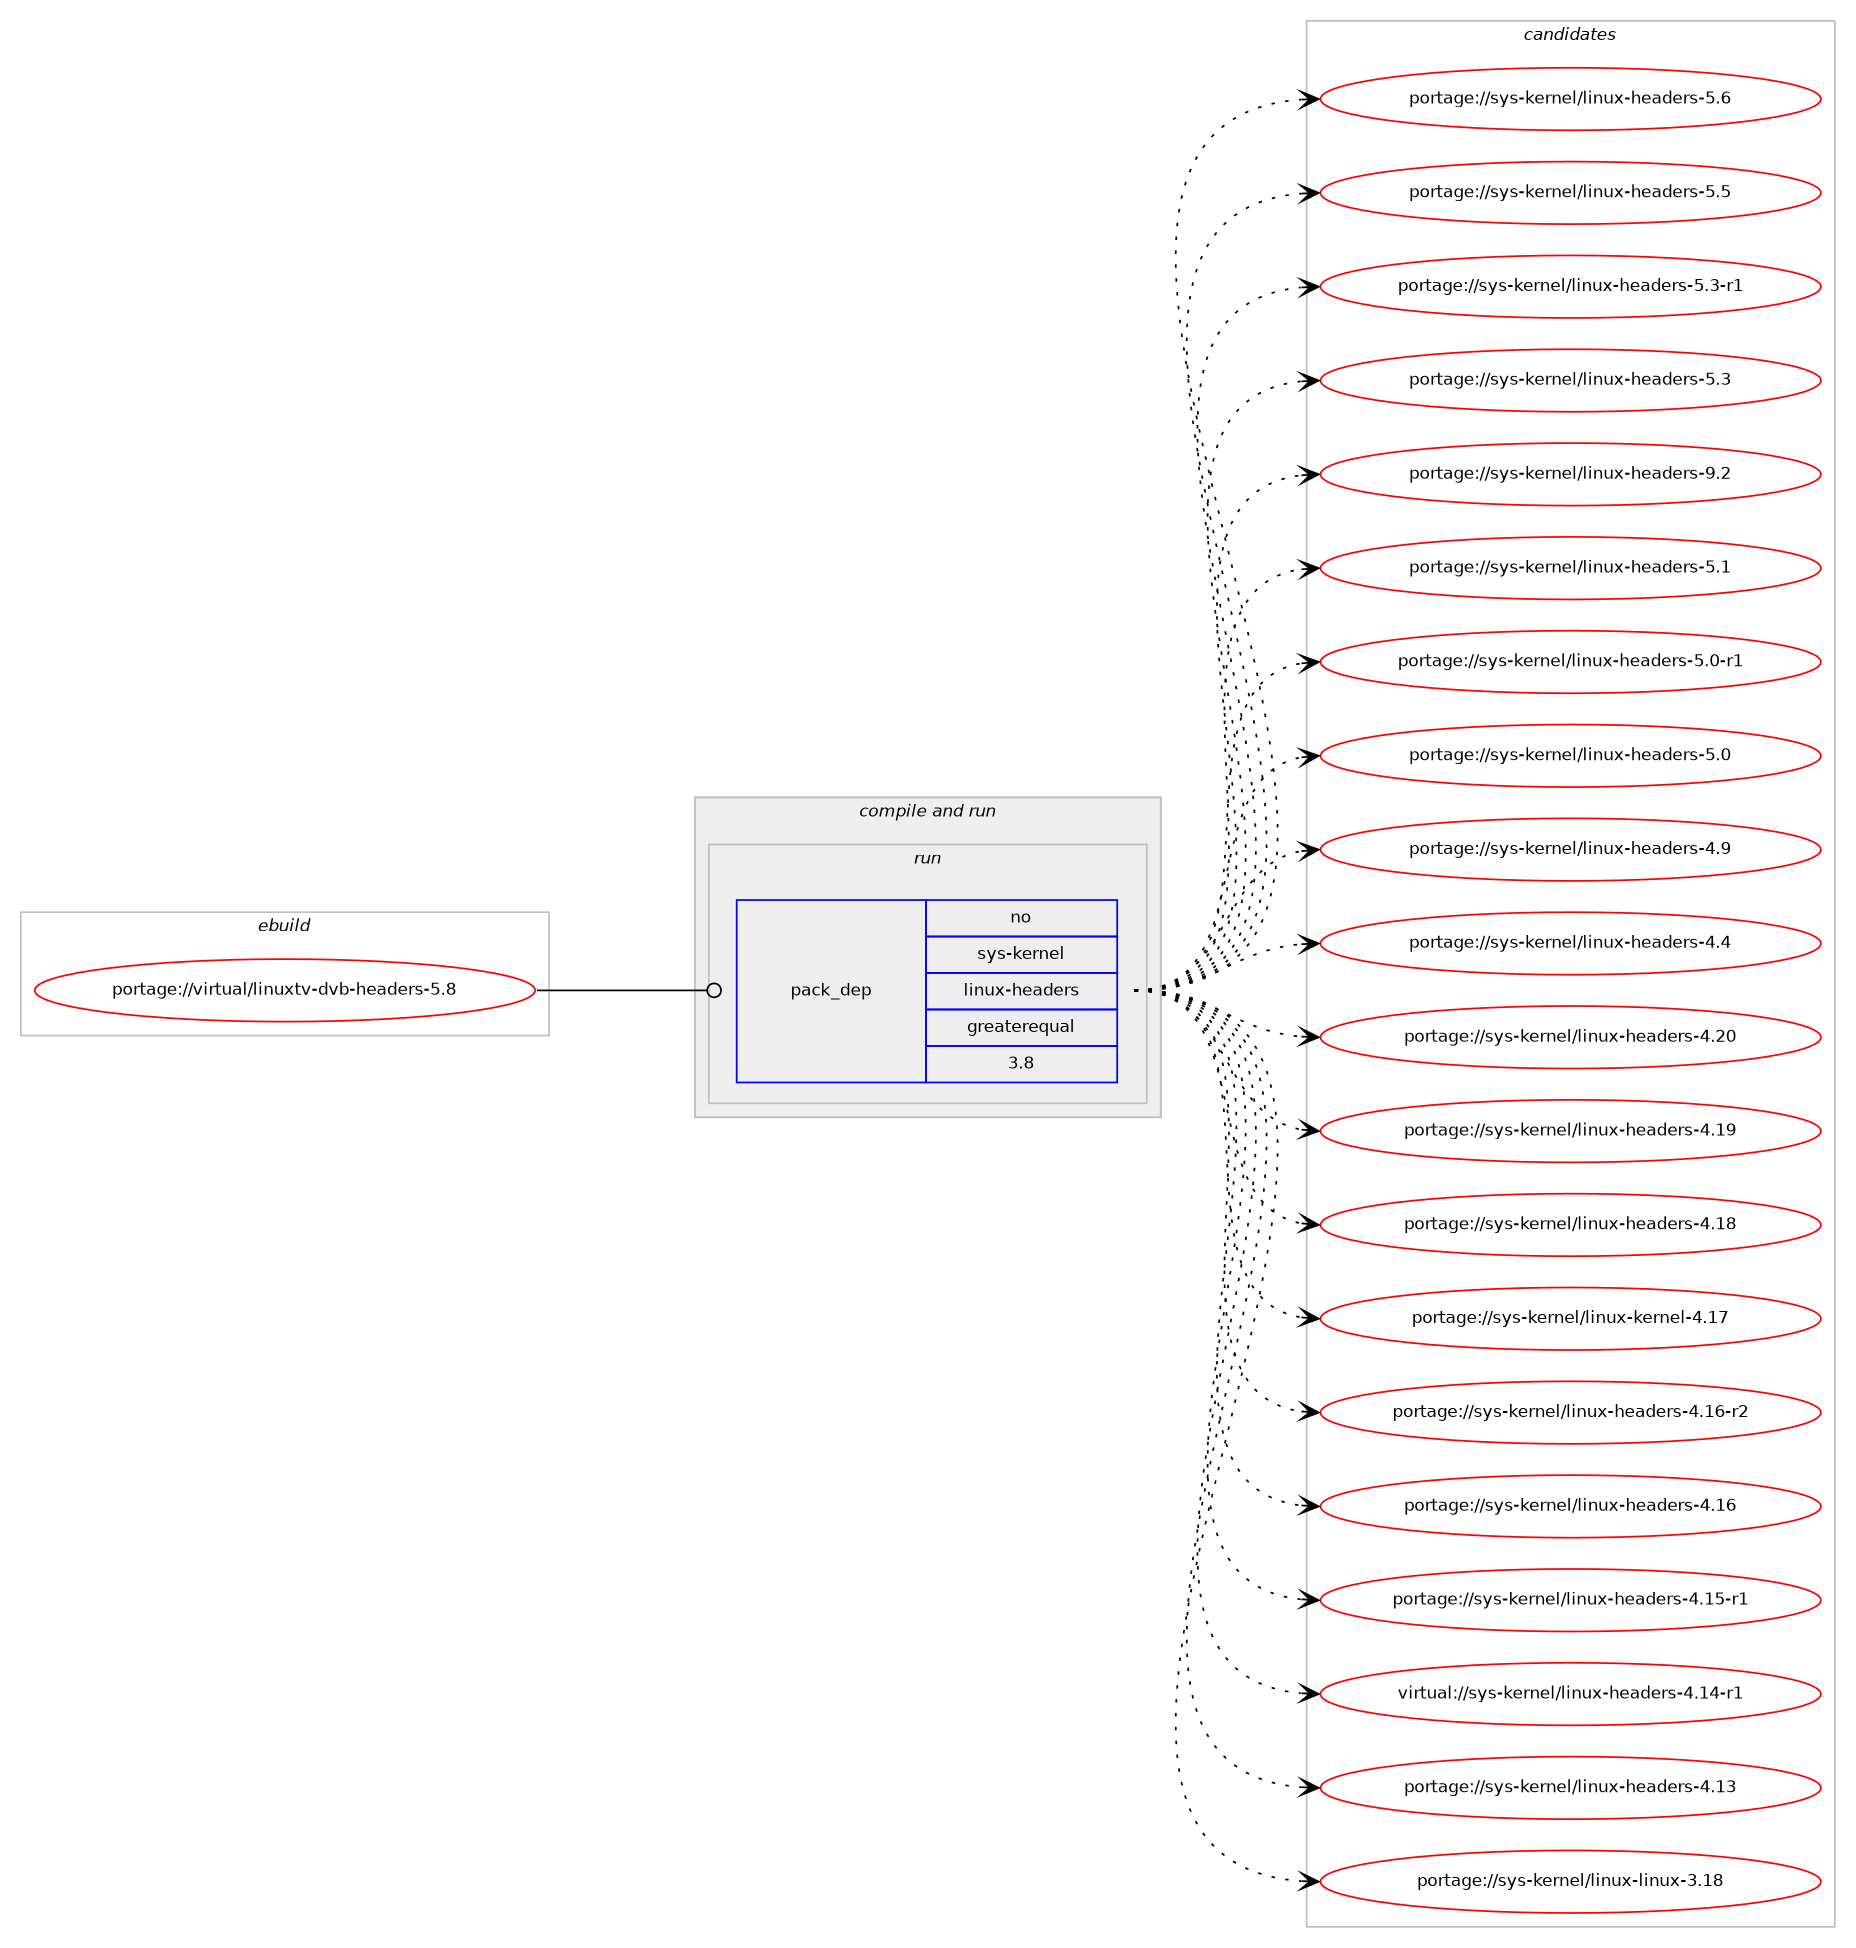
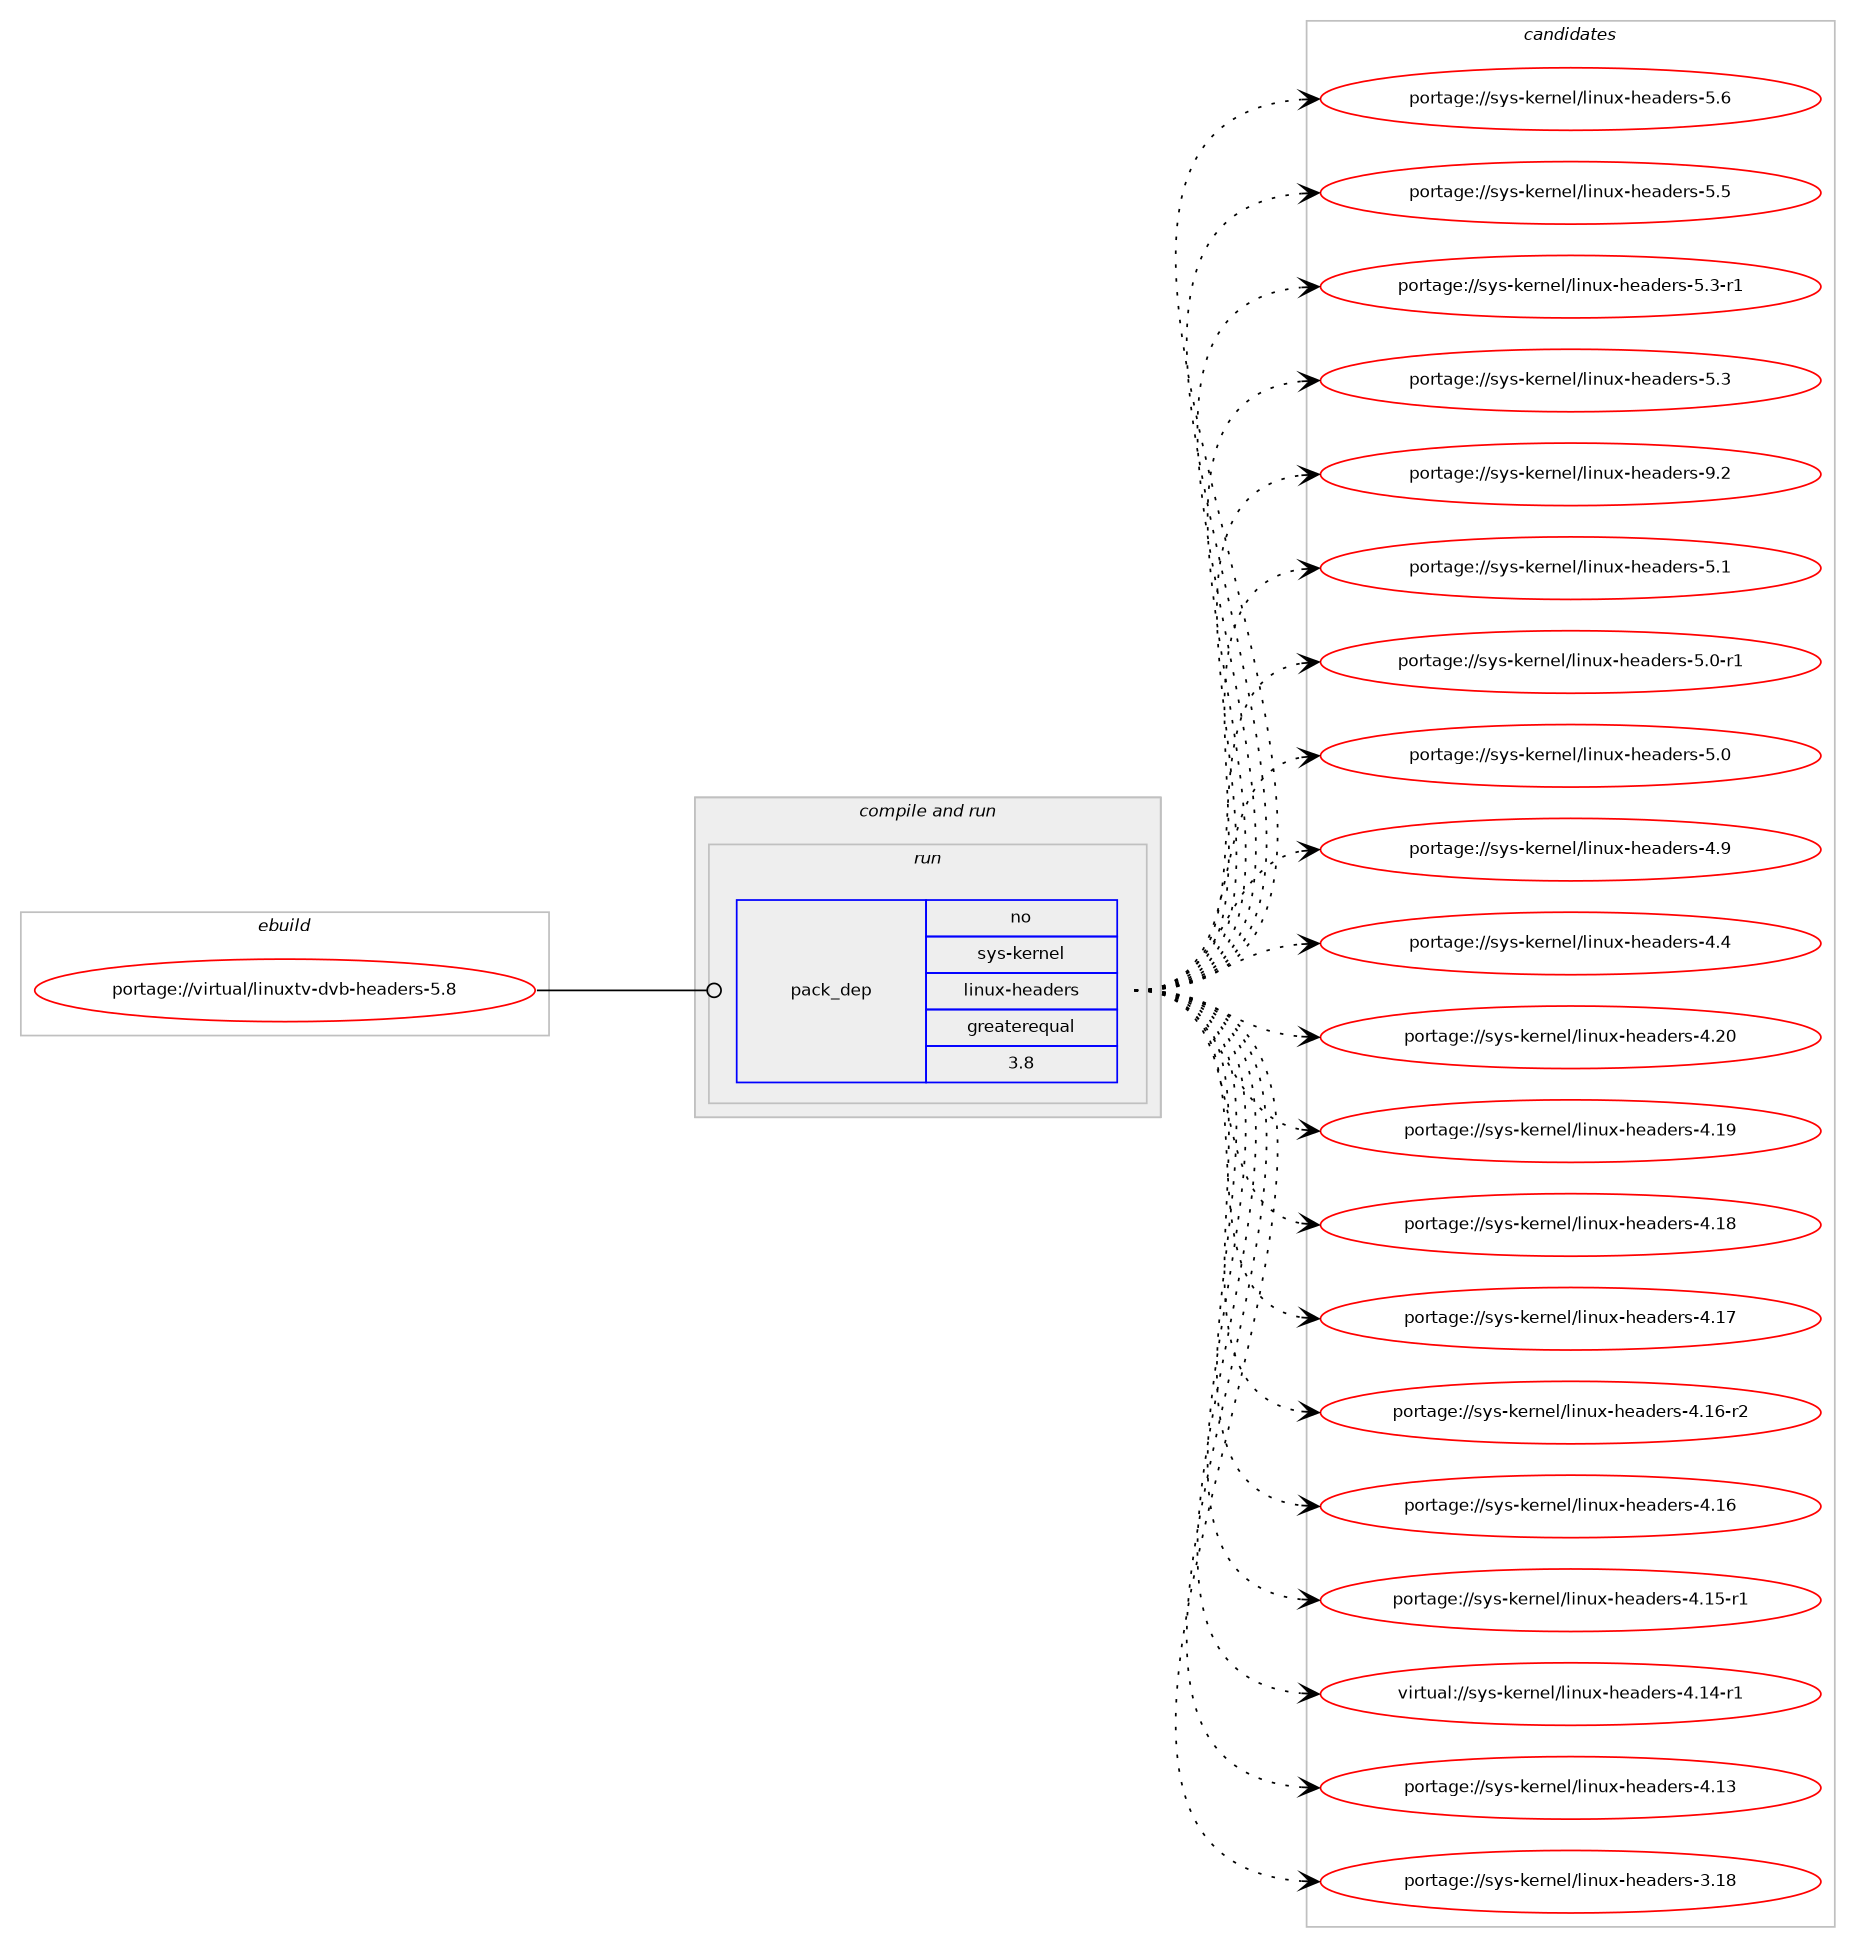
(1571, 1319) -> (1571, 1319)
(1571, 1882) -> (1571, 1882)
